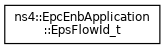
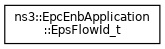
(82, 24) -> (82, 24)
